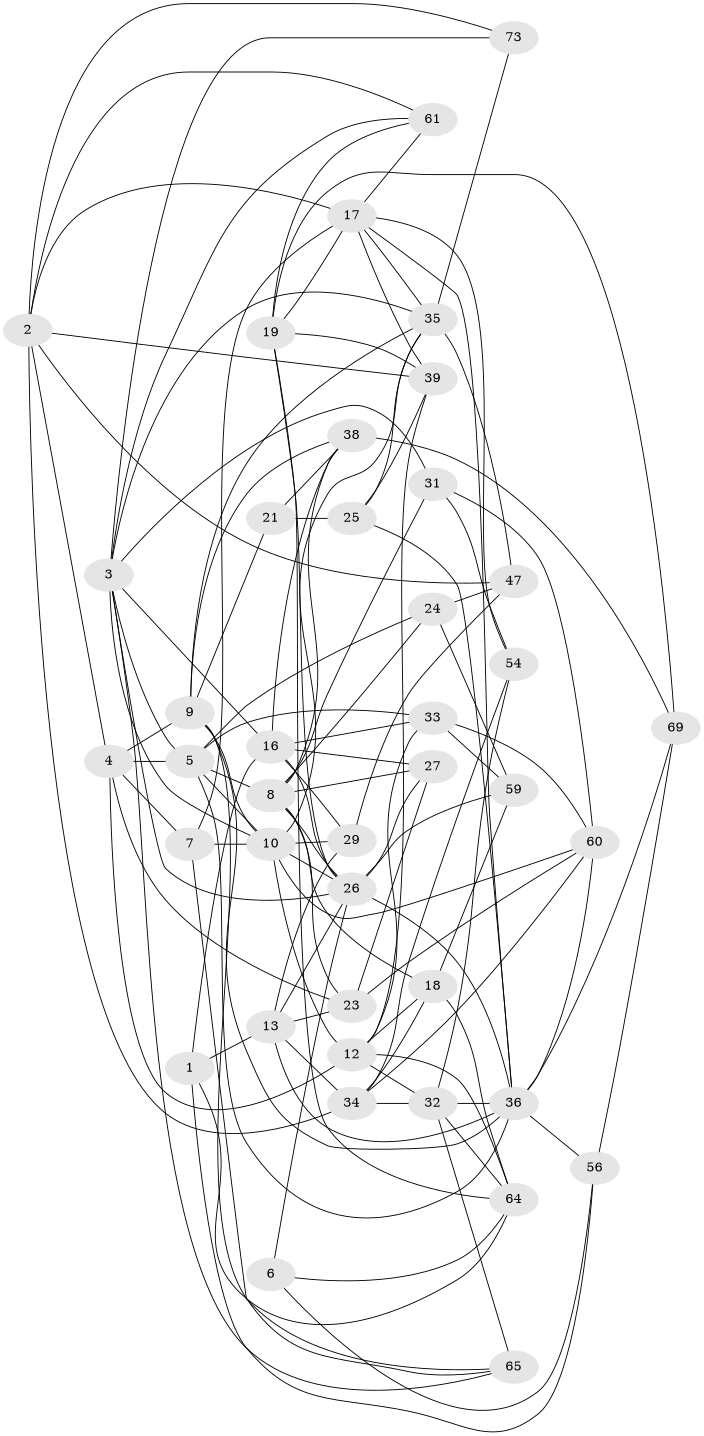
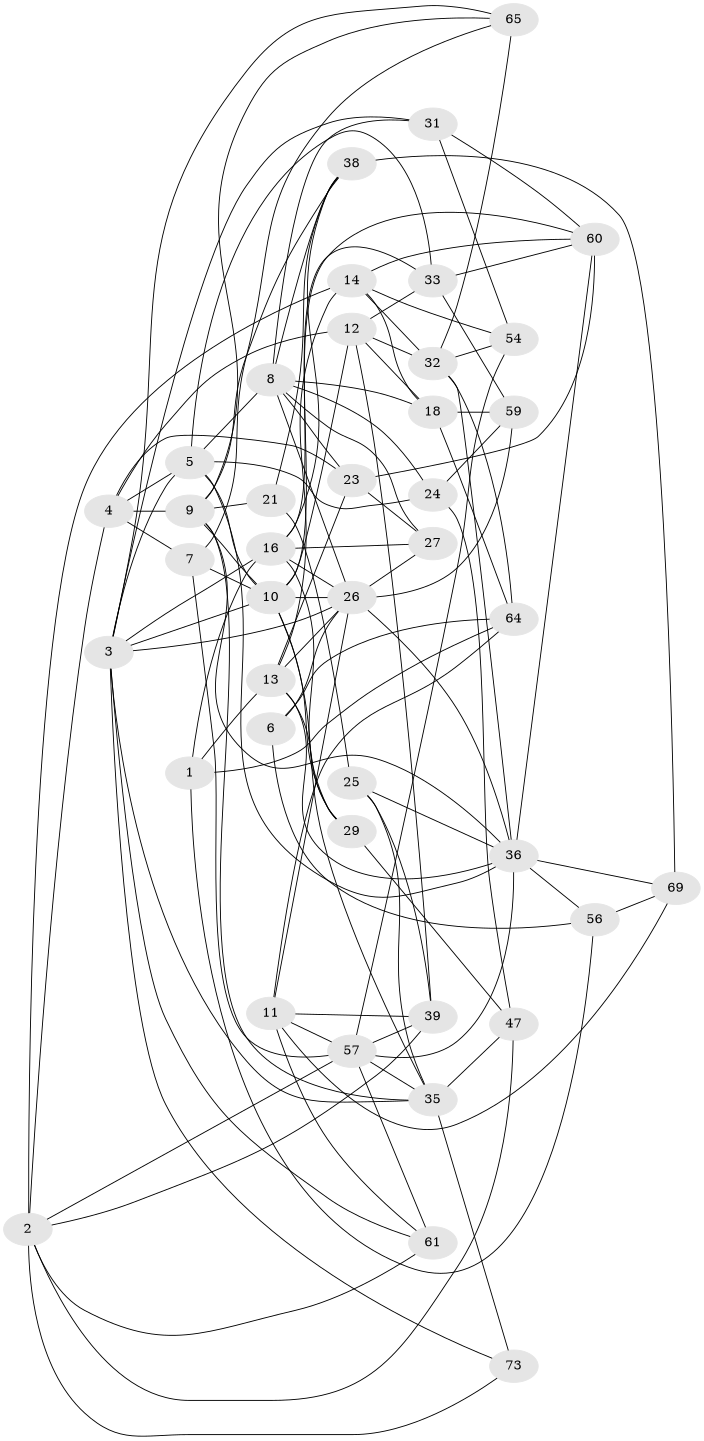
(352, 216) -> (352, 1051)
(271, 333) -> (271, 1013)
(467, 1091) -> none
(352, 1103) -> (352, 281)
